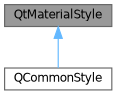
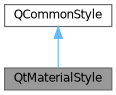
(58, 53) -> (58, 53)
